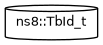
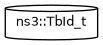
(51, 23) -> (51, 23)
